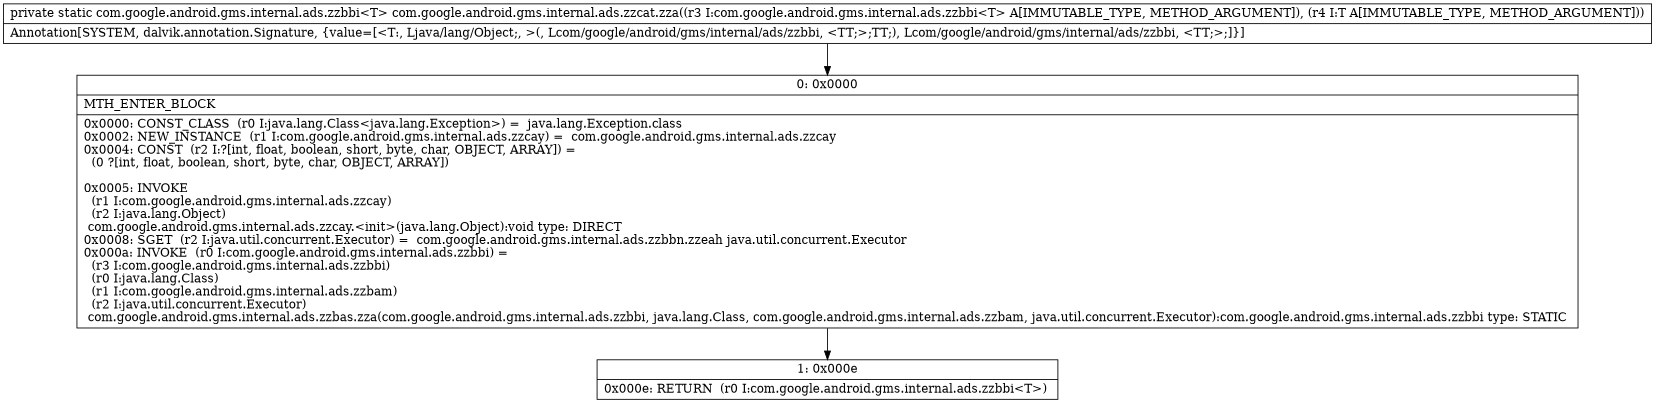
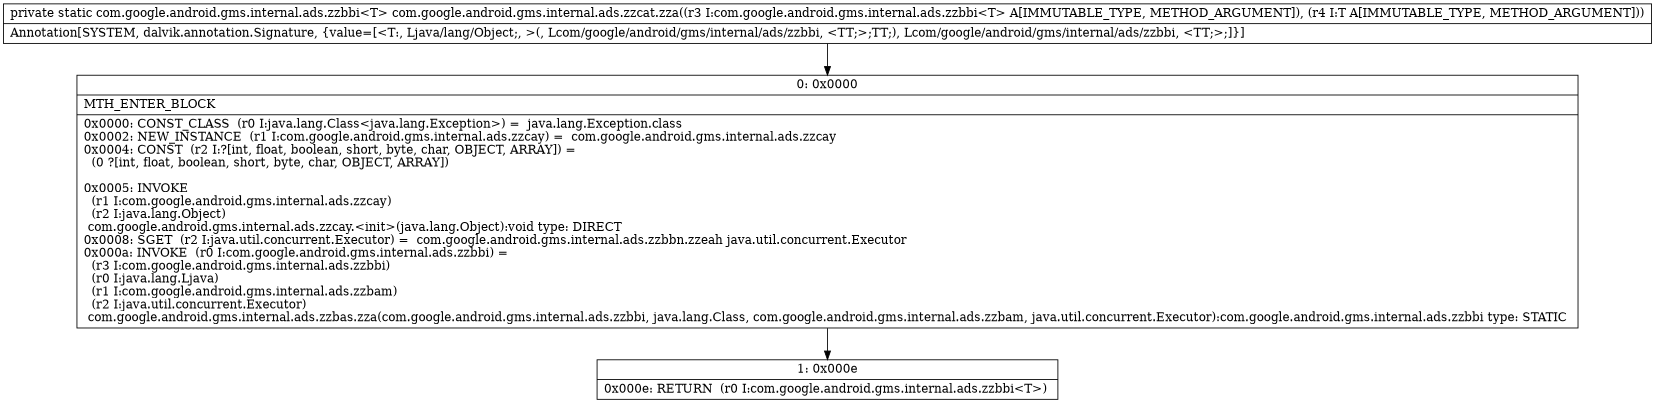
(151, 279) -> (151, 279)
